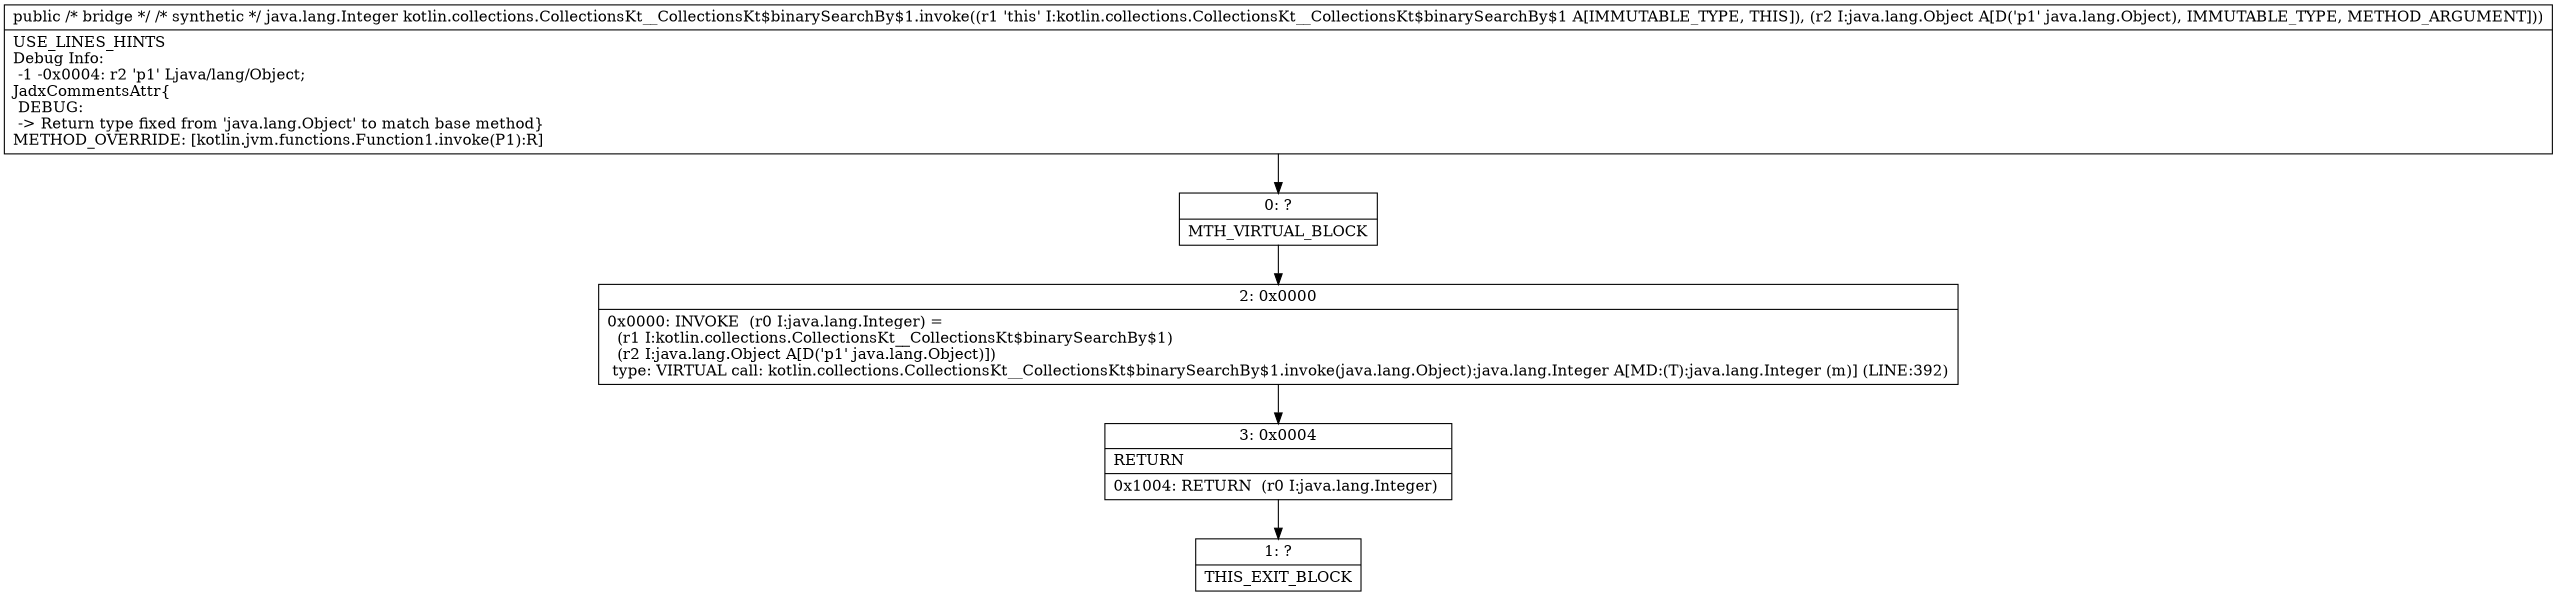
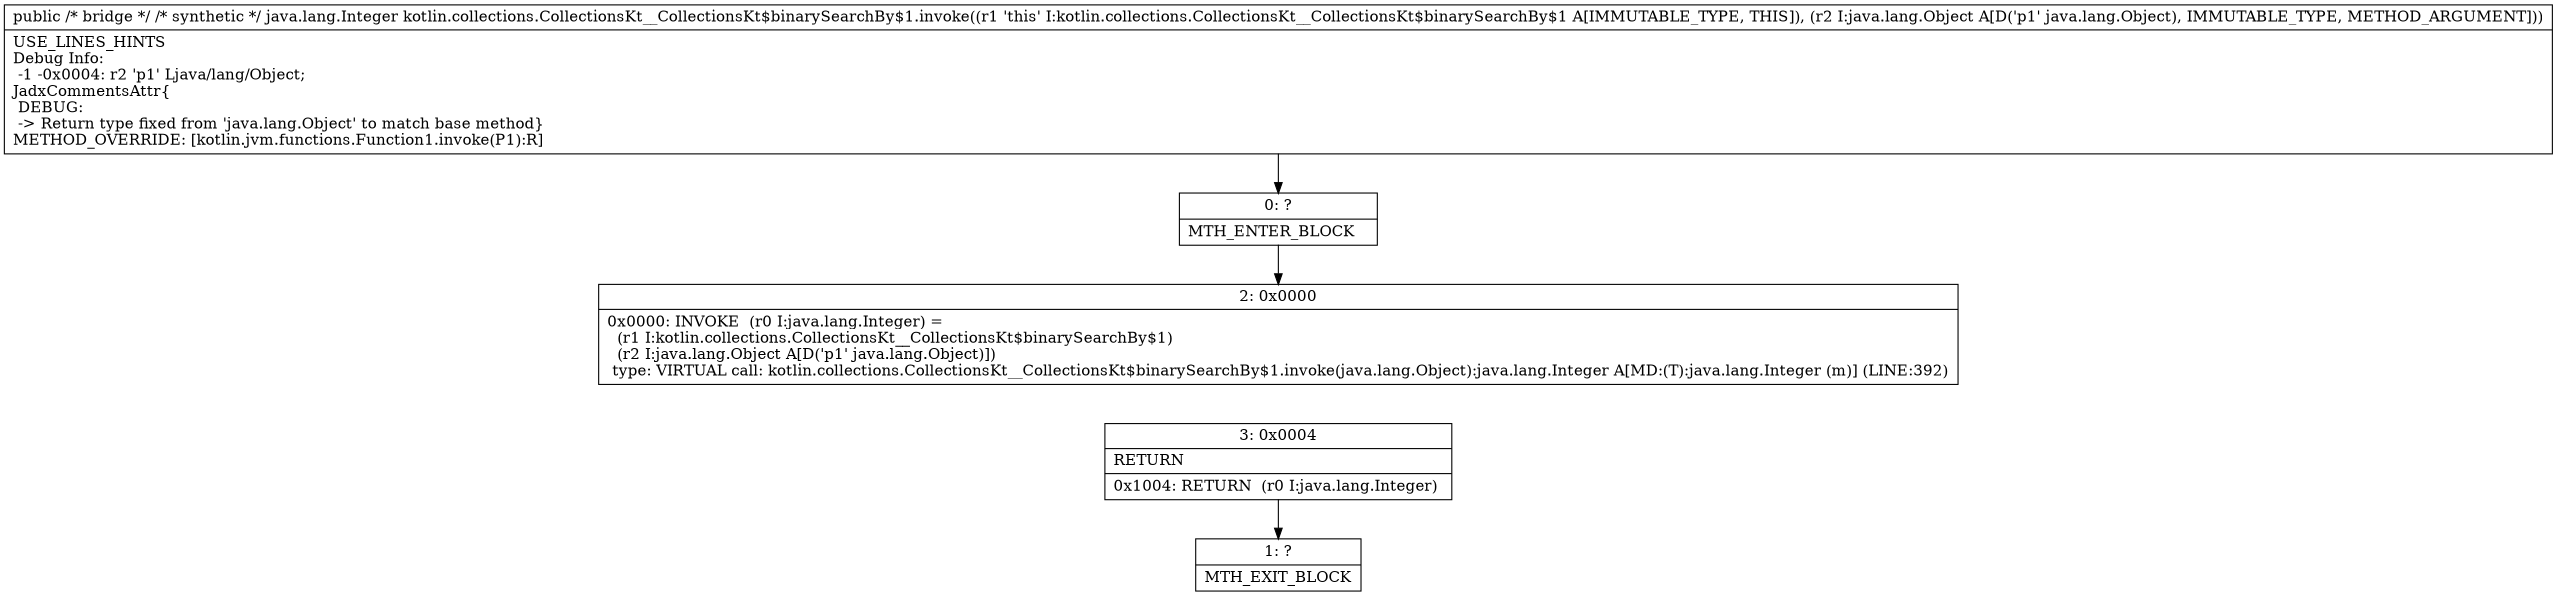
(1278, 232) -> (1272, 232)
(1278, 398) -> none
(1278, 577) -> (1278, 577)
